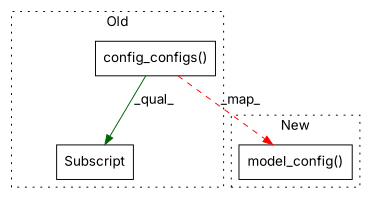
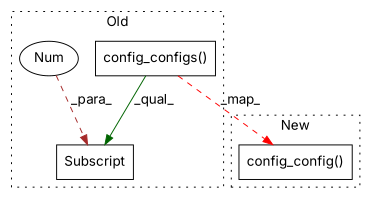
none -> (49, 59)
(296, 162) -> (296, 162)
